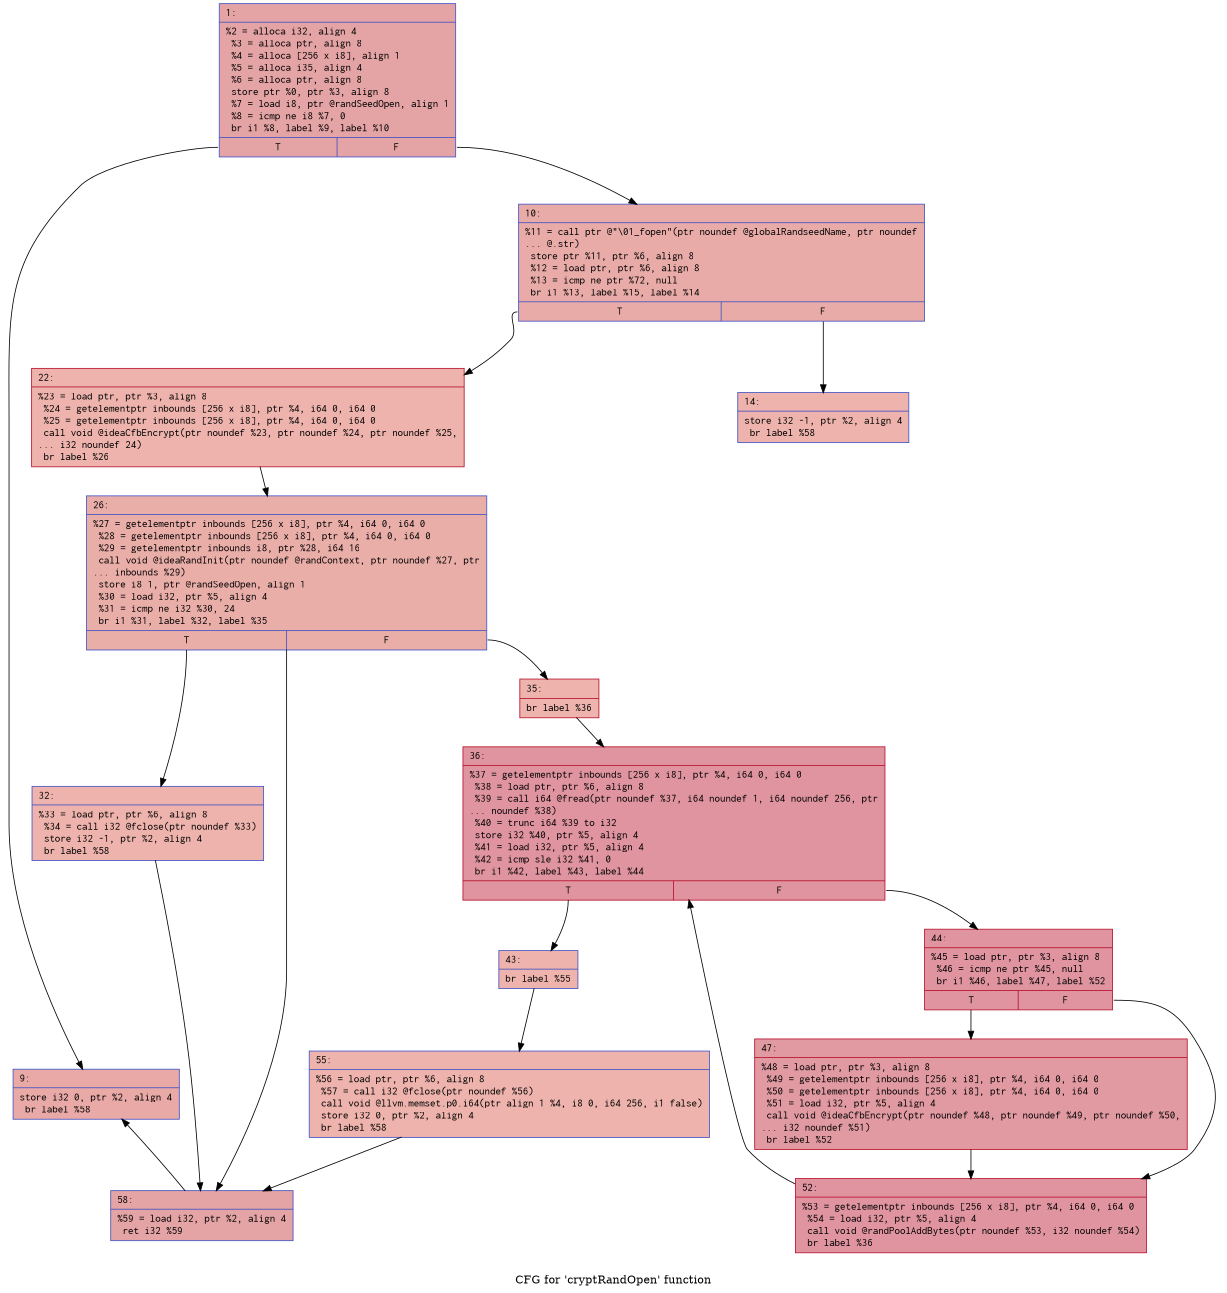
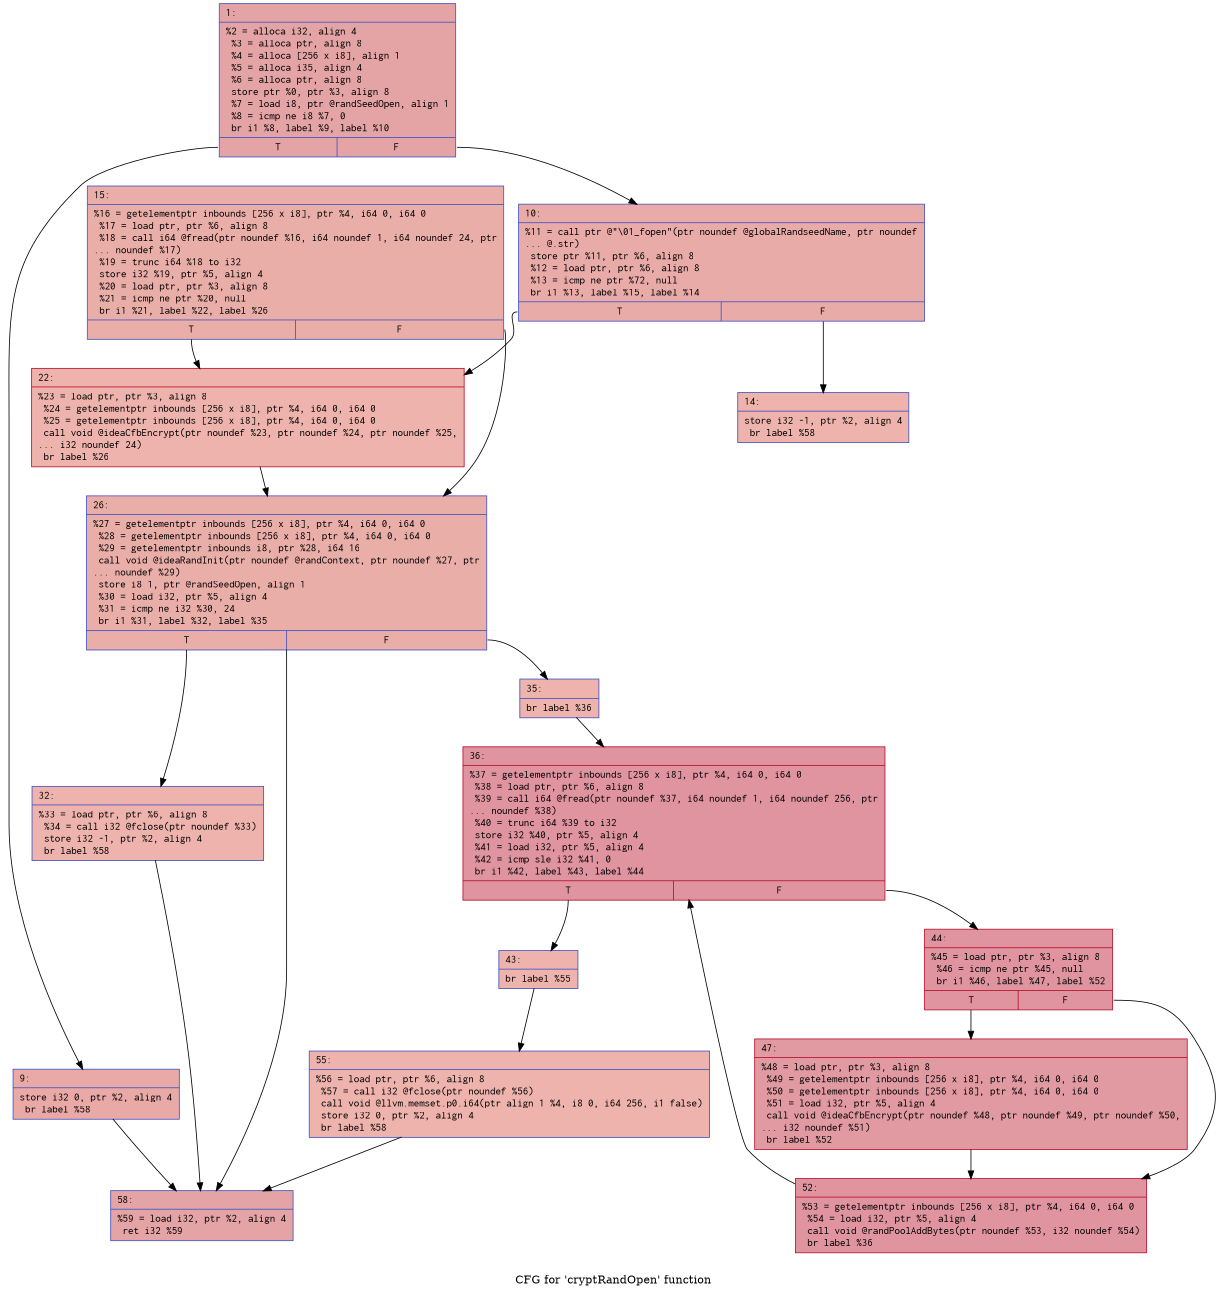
none -> (296, 263)
(139, 572) -> (137, 572)
(559, 698) -> (559, 698)
(157, 1158) -> (141, 1152)
